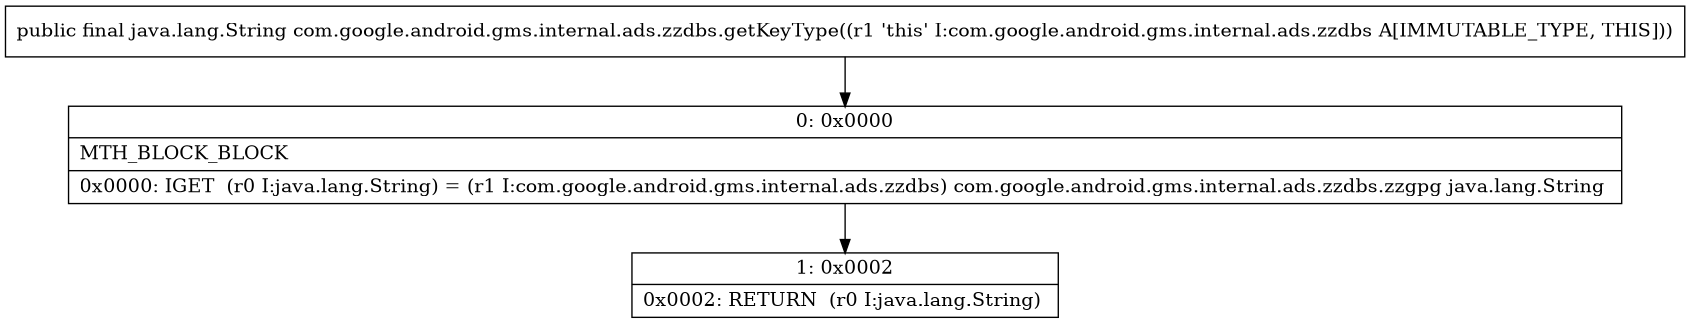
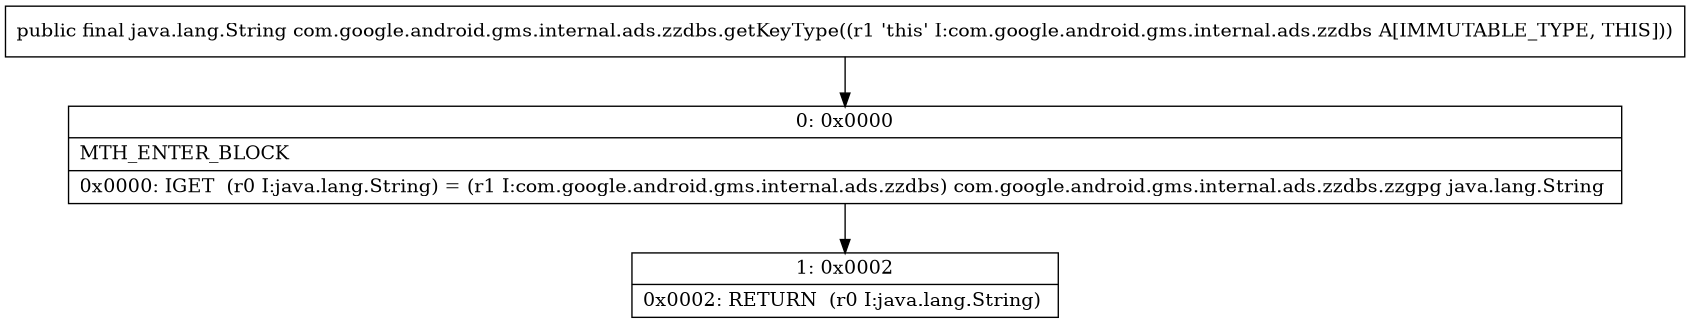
(184, 154) -> (185, 154)
